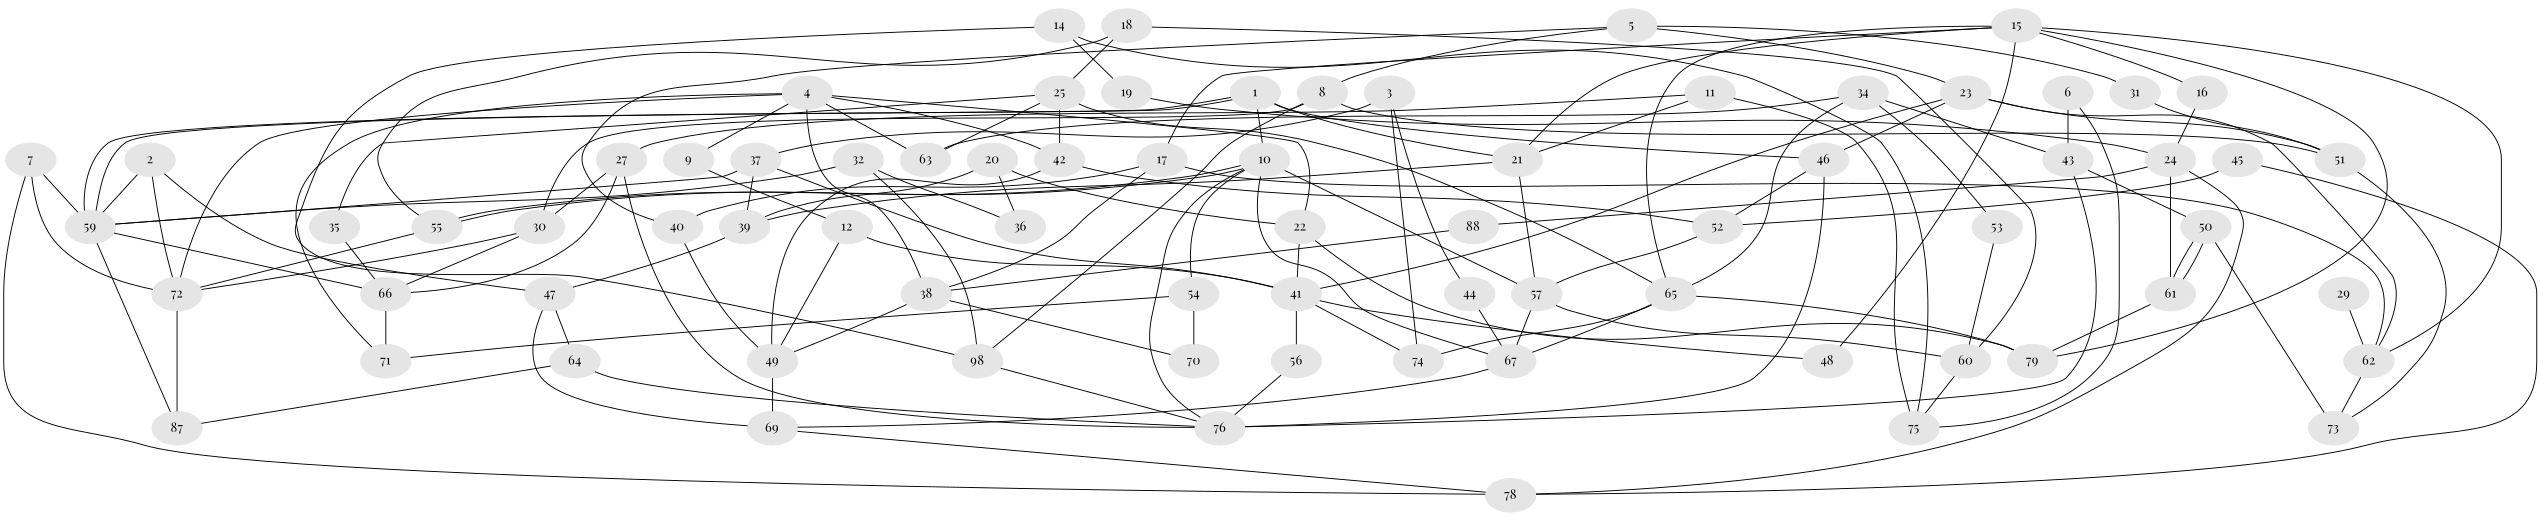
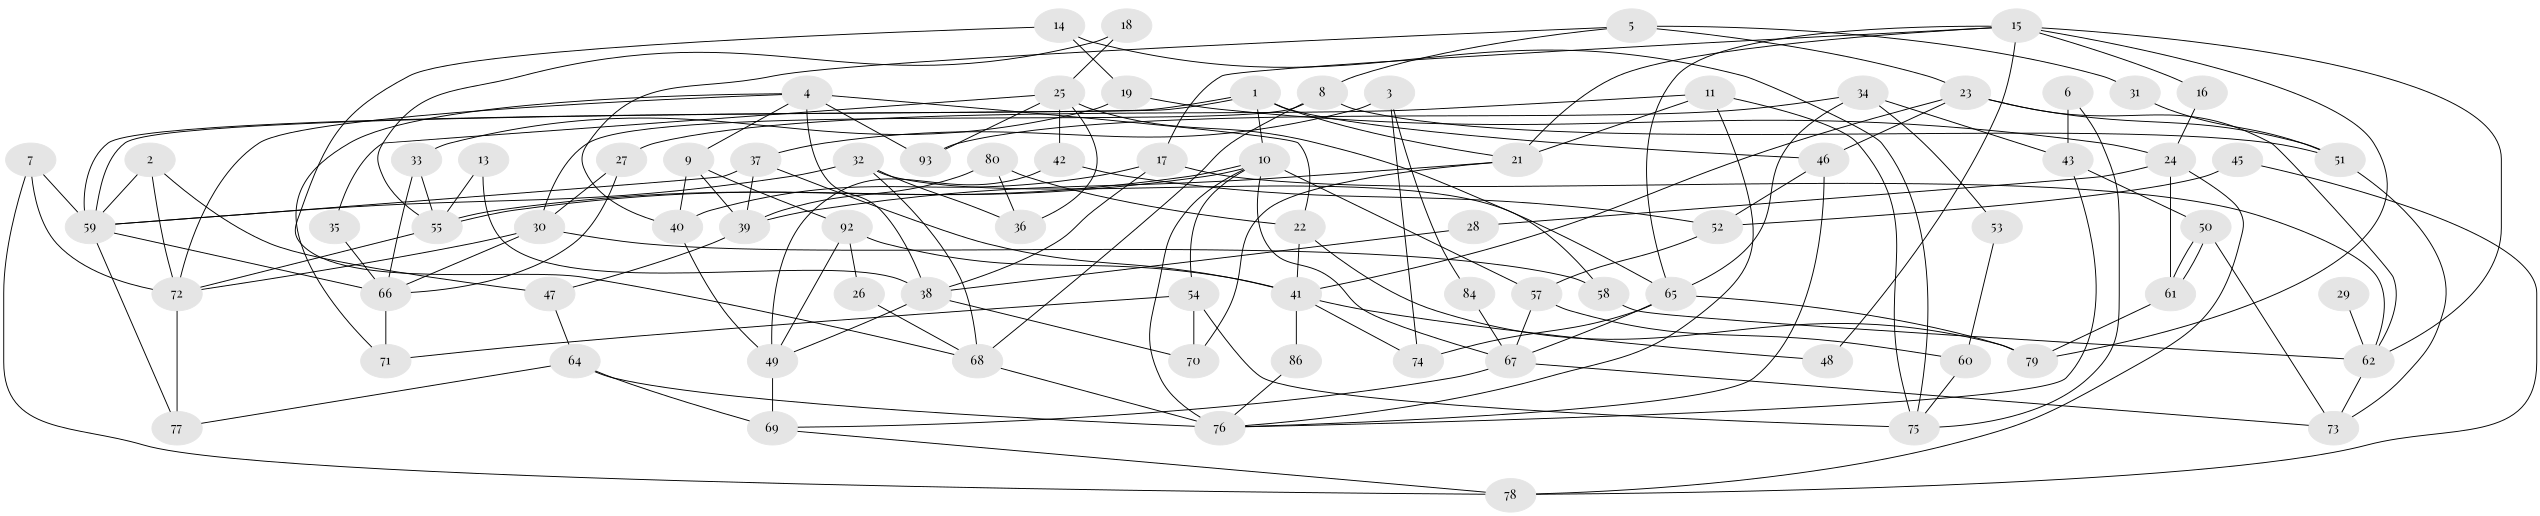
(1697, 50) -> none
(963, 125) -> none
none -> (417, 160)
none -> (484, 160)
(925, 160) -> (925, 160)
(993, 160) -> (993, 160)
none -> (1097, 162)
none -> (721, 199)
none -> (682, 201)
(847, 227) -> (847, 227)
(1473, 227) -> (1473, 227)
(1527, 229) -> (1285, 200)
none -> (859, 294)
(1470, 294) -> (1470, 294)
none -> (1604, 294)
(978, 361) -> (978, 361)
(1296, 361) -> (1296, 361)
(762, 387) -> (1609, 361)
none -> (1884, 392)
(606, 407) -> (672, 398)
none -> (1494, 408)
(177, 428) -> (177, 428)
